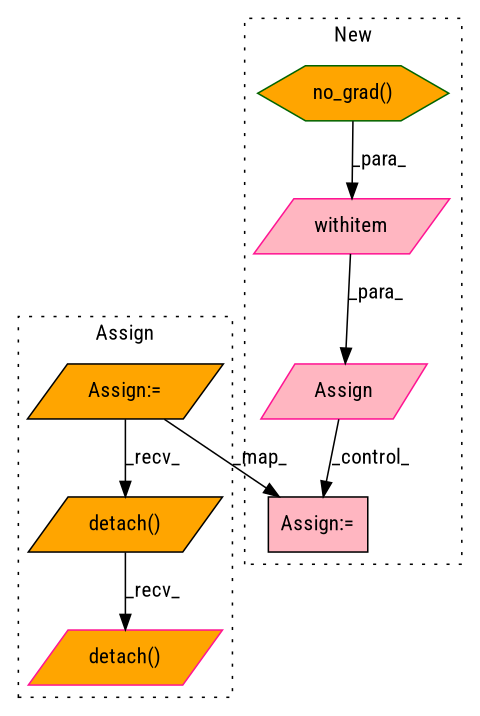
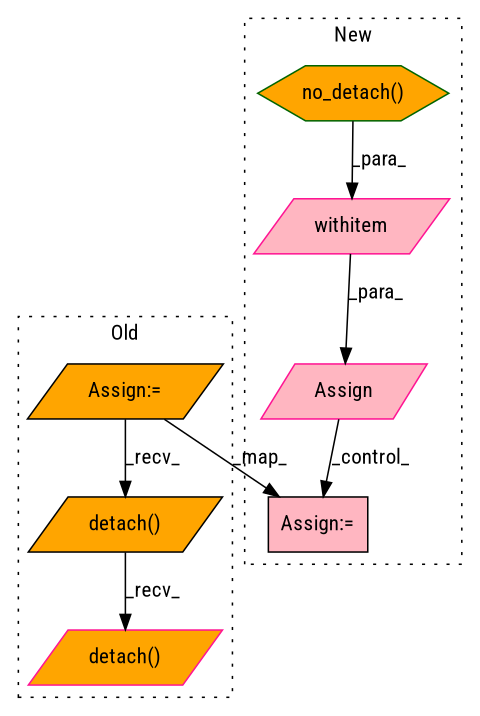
(353, 93) -> (353, 93)
(125, 334) -> (125, 334)
